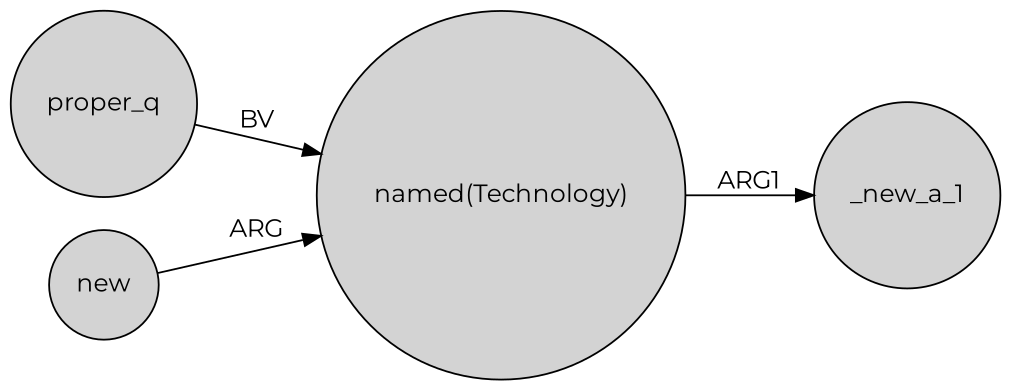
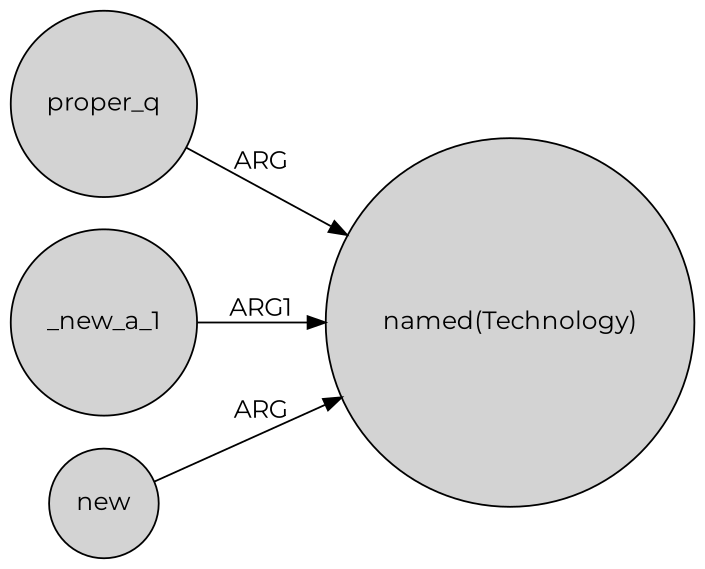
(257, 121) -> (262, 162)
(741, 195) -> (252, 322)
